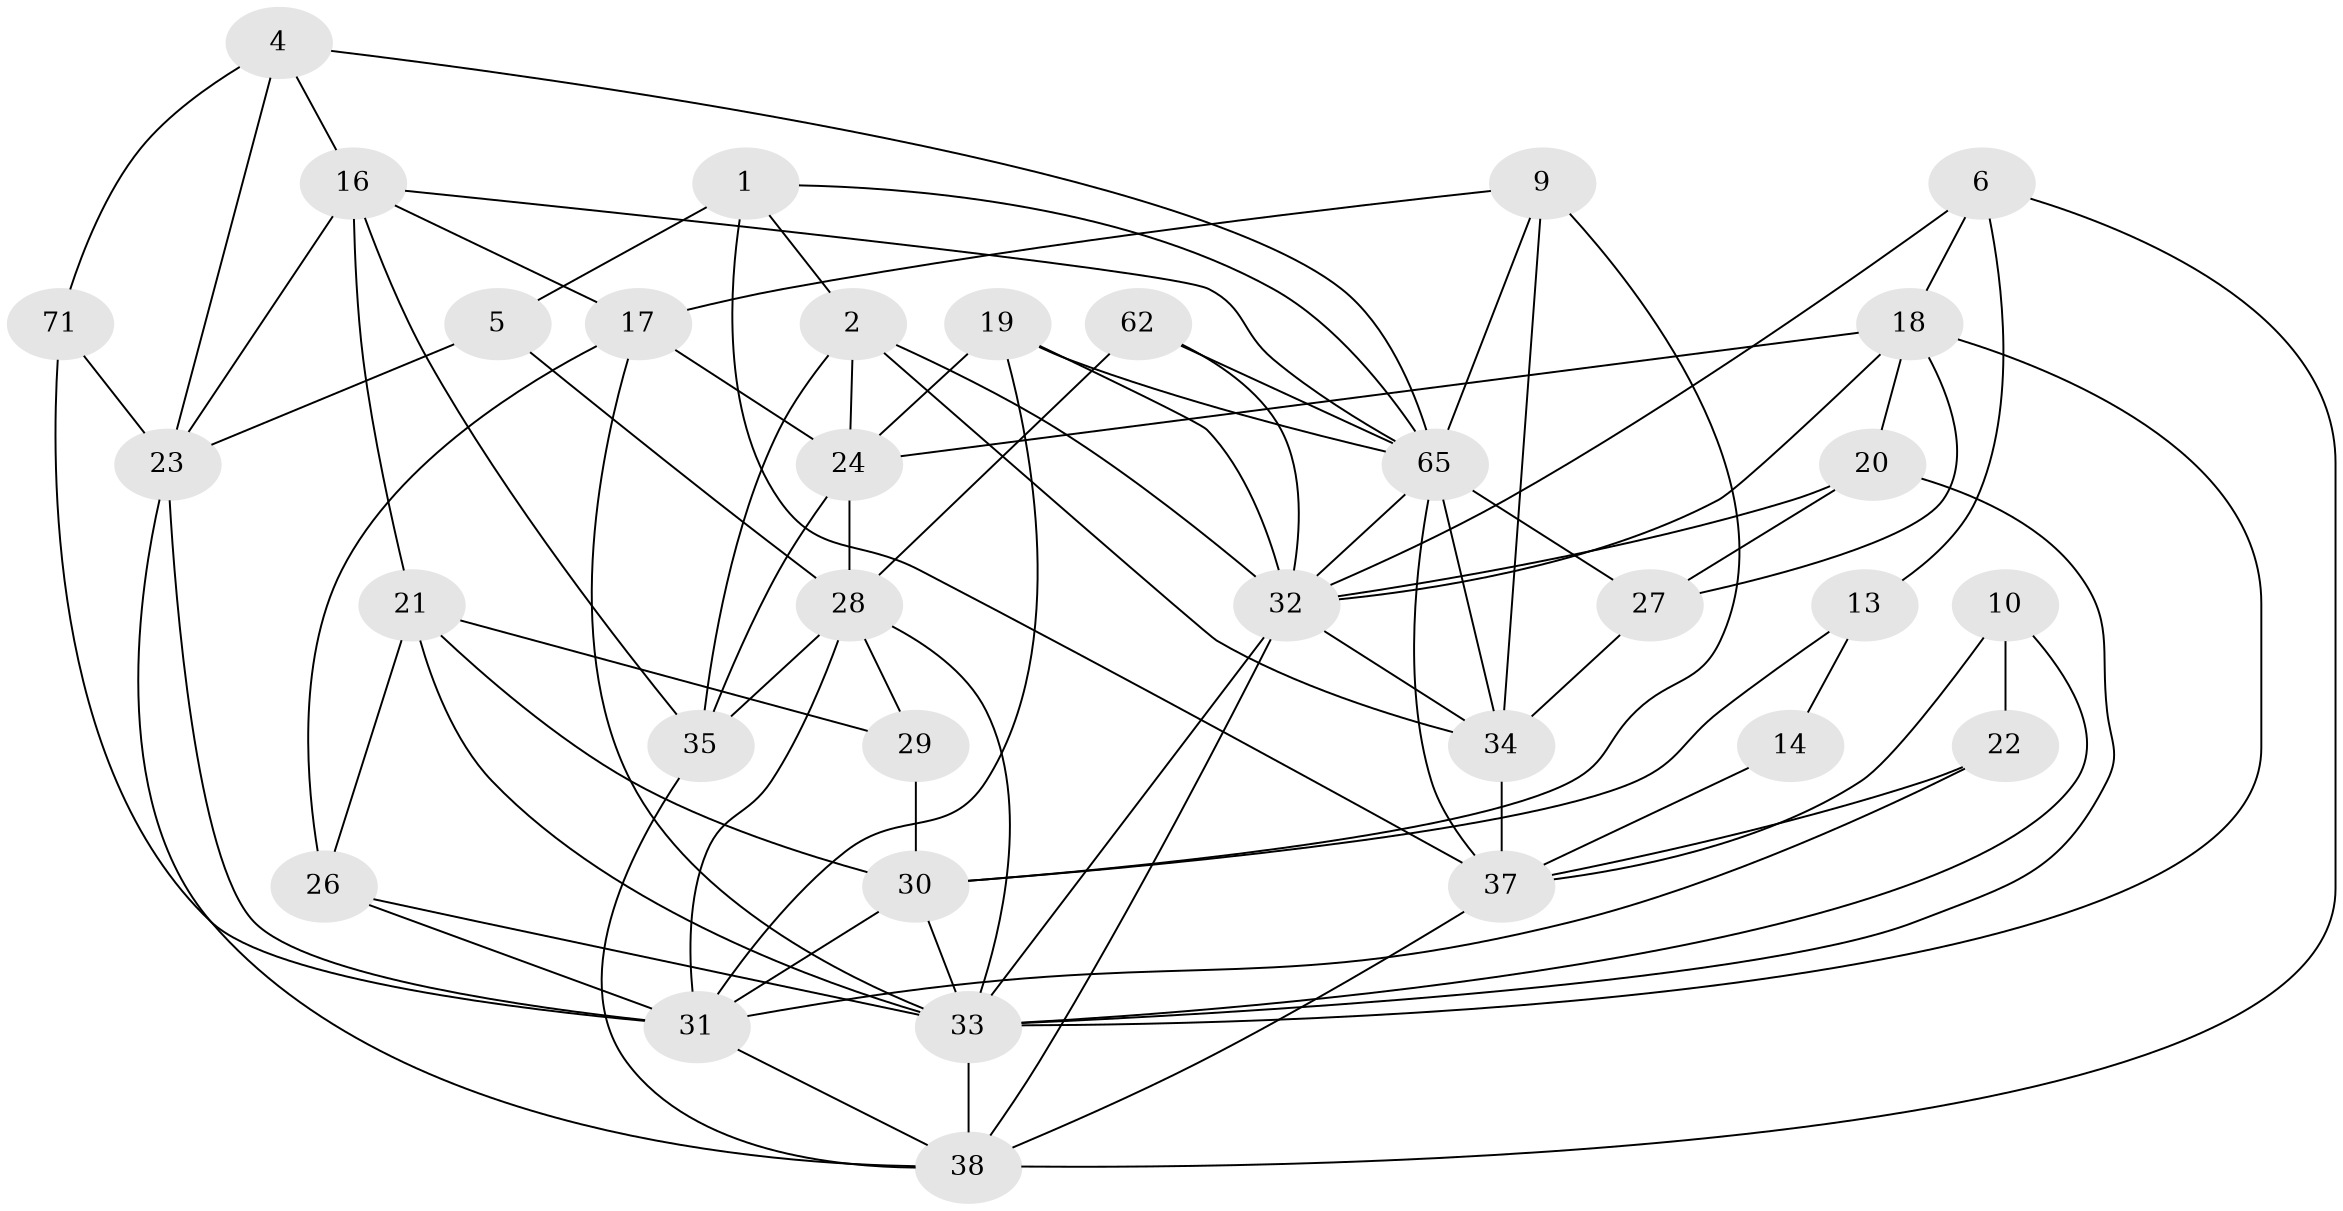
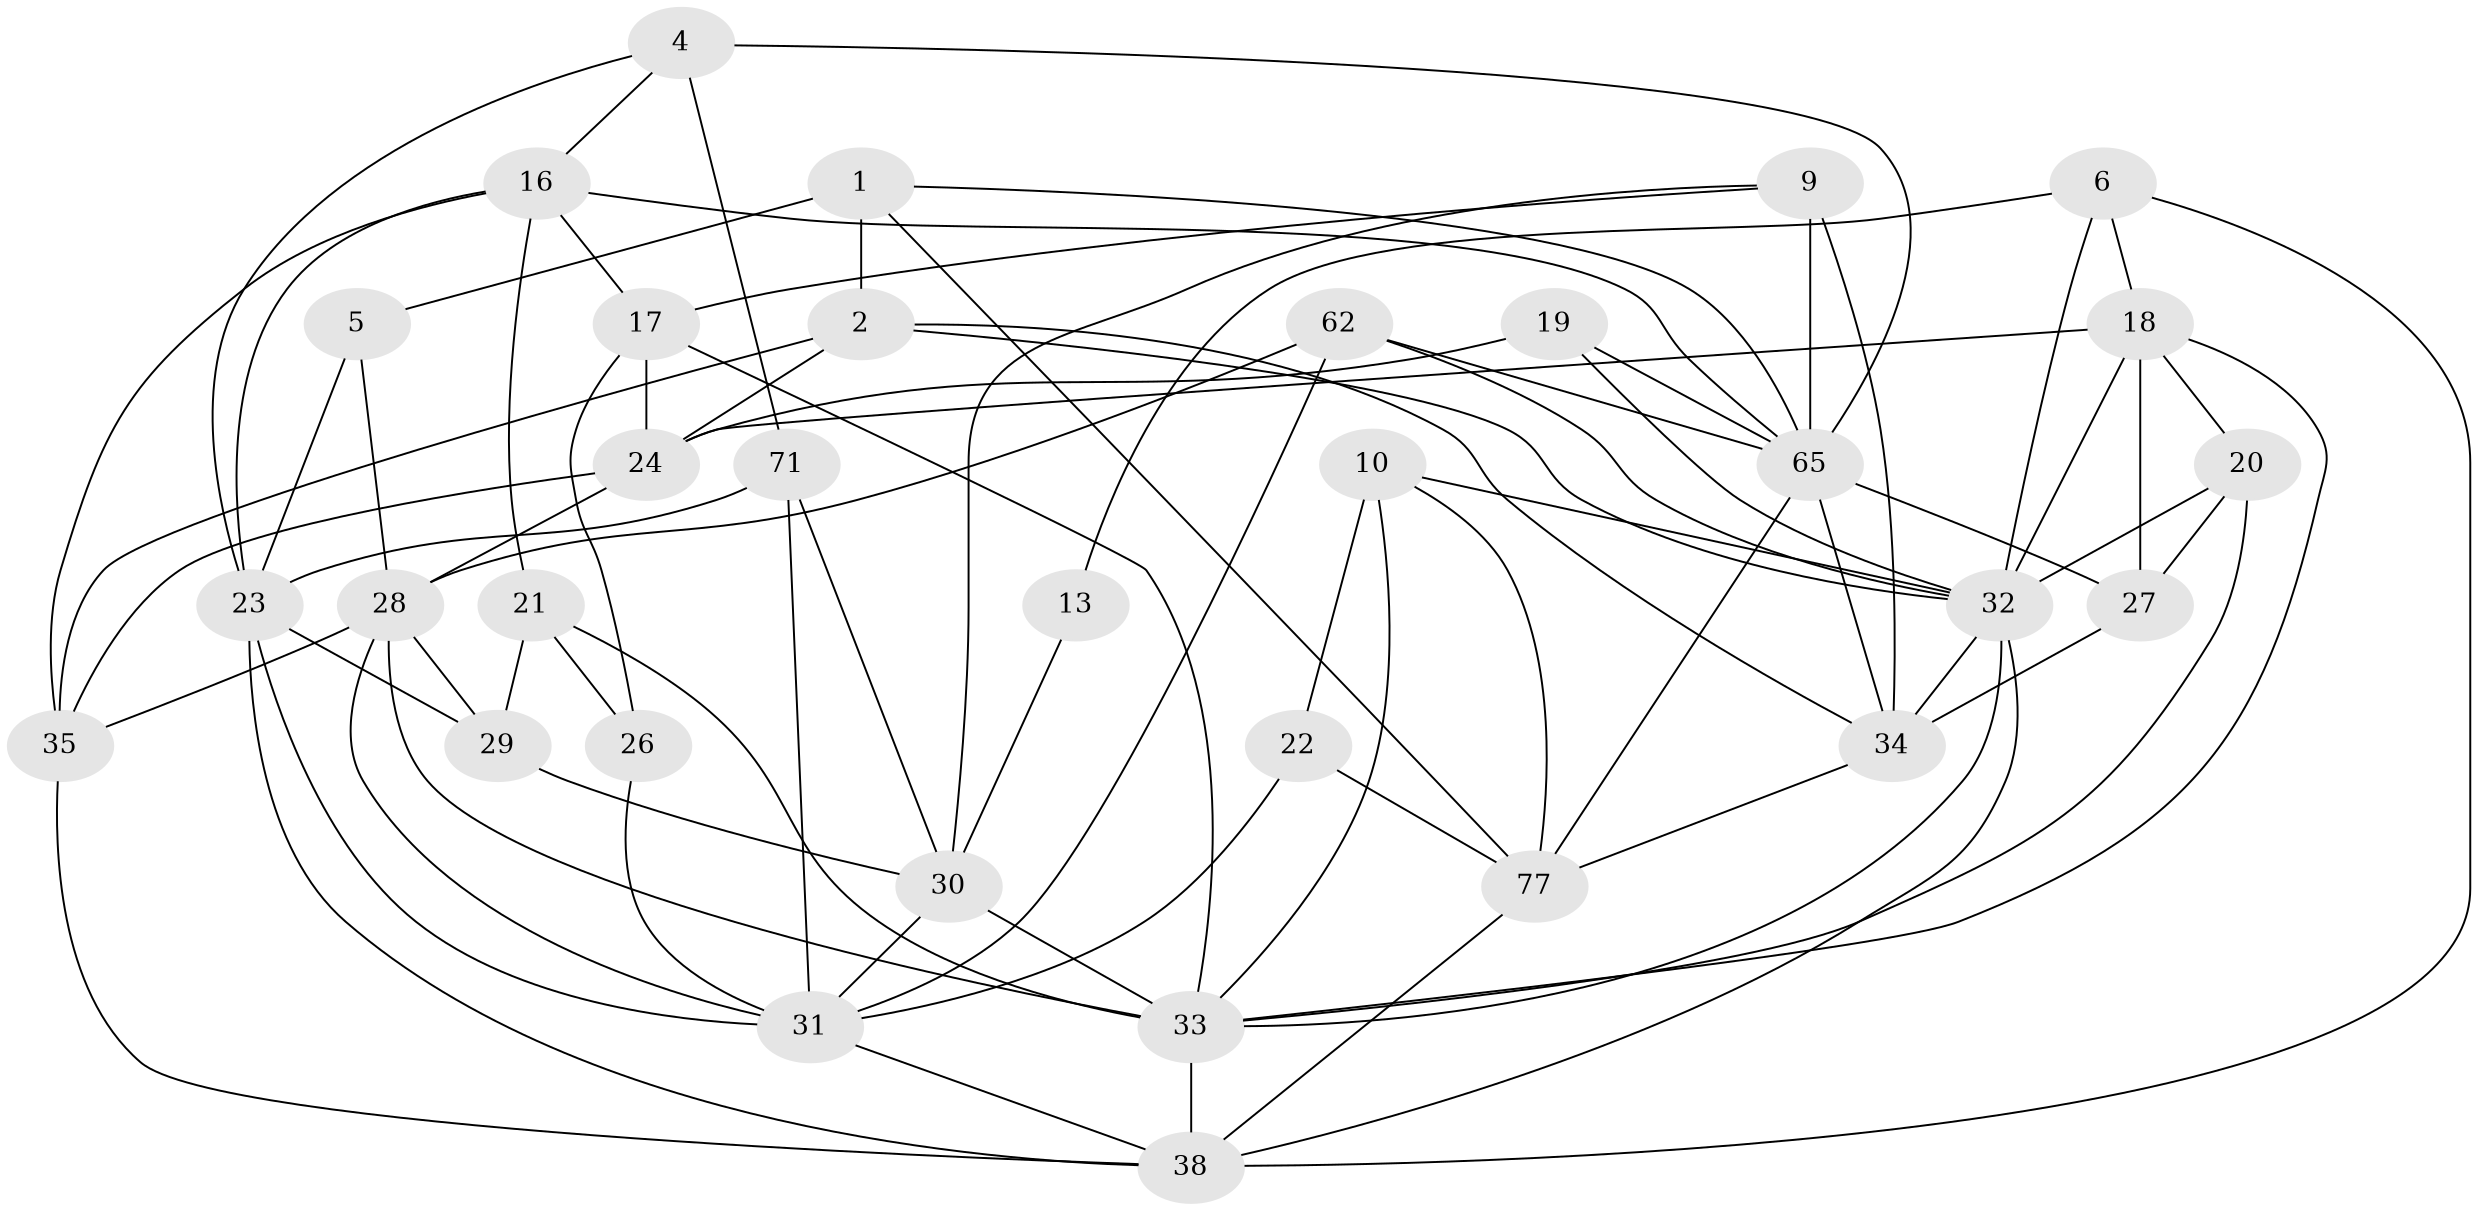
(1361, 535) -> (1567, 509)
none -> (374, 675)
(1013, 728) -> (1145, 732)
(1791, 746) -> none
(605, 766) -> (868, 676)
(1502, 887) -> (1535, 887)
(646, 957) -> none
